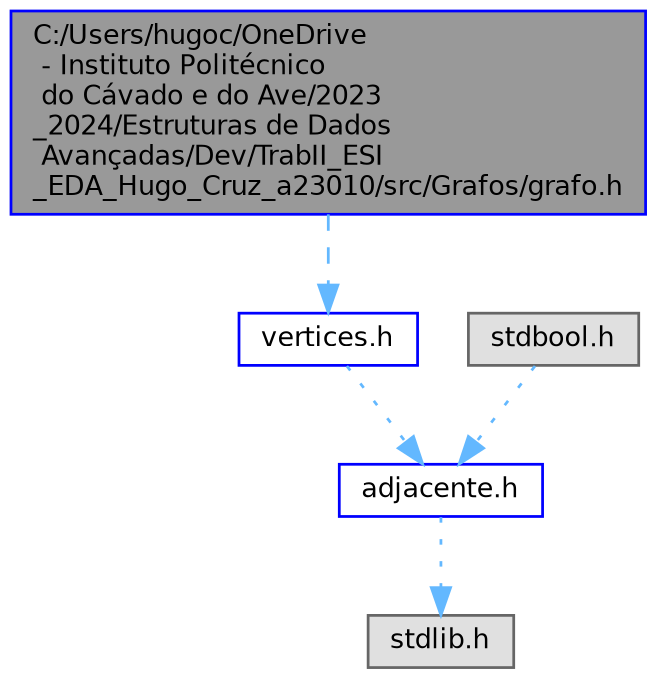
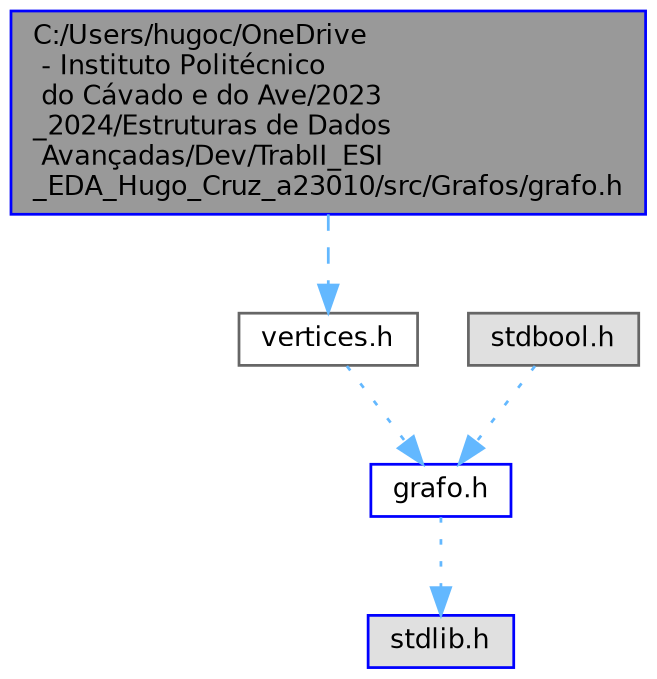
(328, 339) -> (328, 339)
(441, 490) -> (441, 490)
(441, 641) -> (441, 641)
